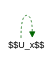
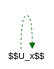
(27, 45) -> (27, 57)
